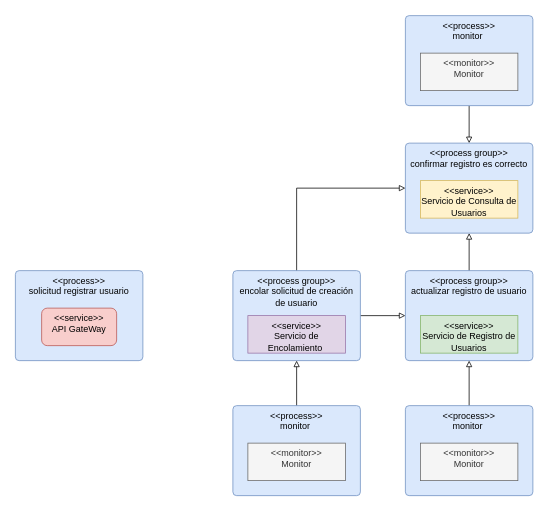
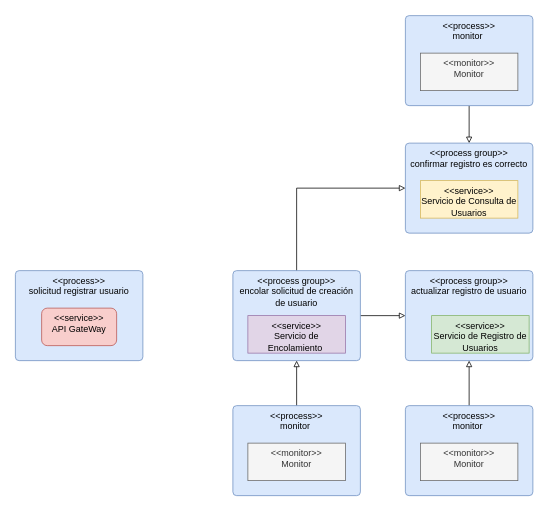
(469, 255) -> none
(469, 334) -> (480, 334)
